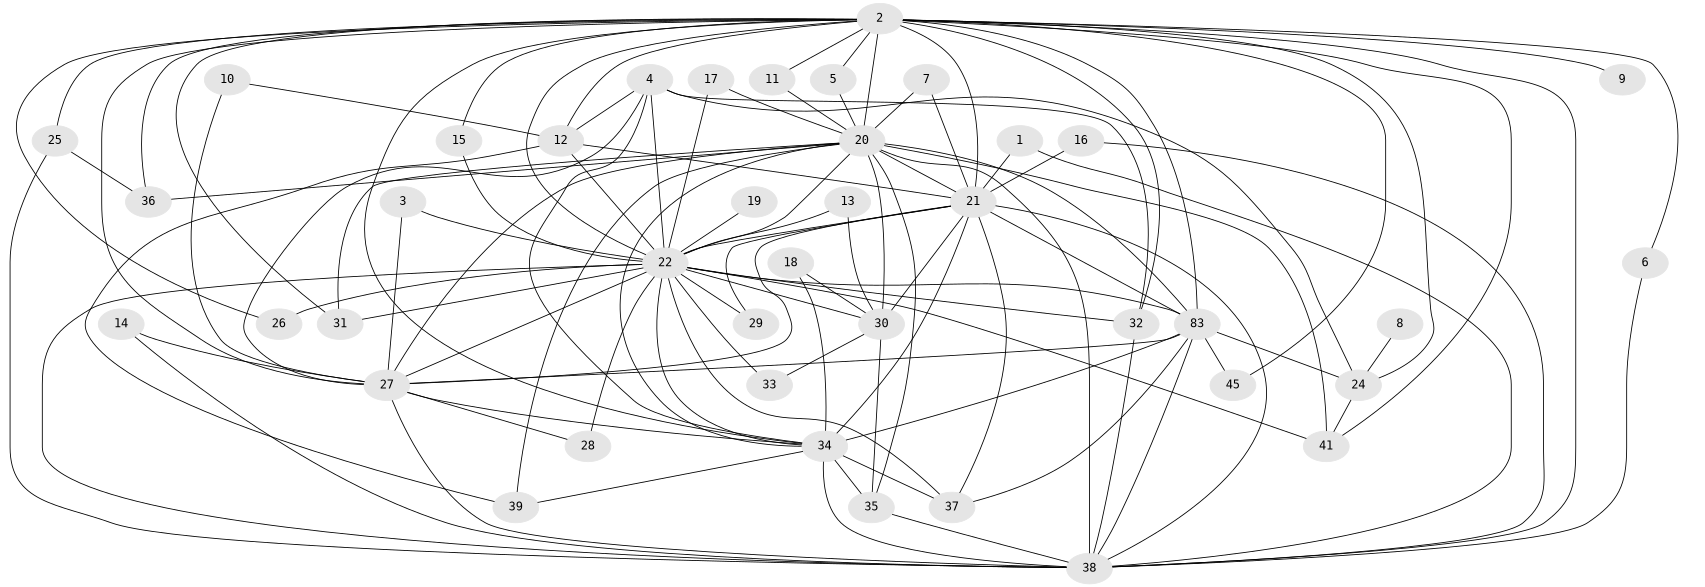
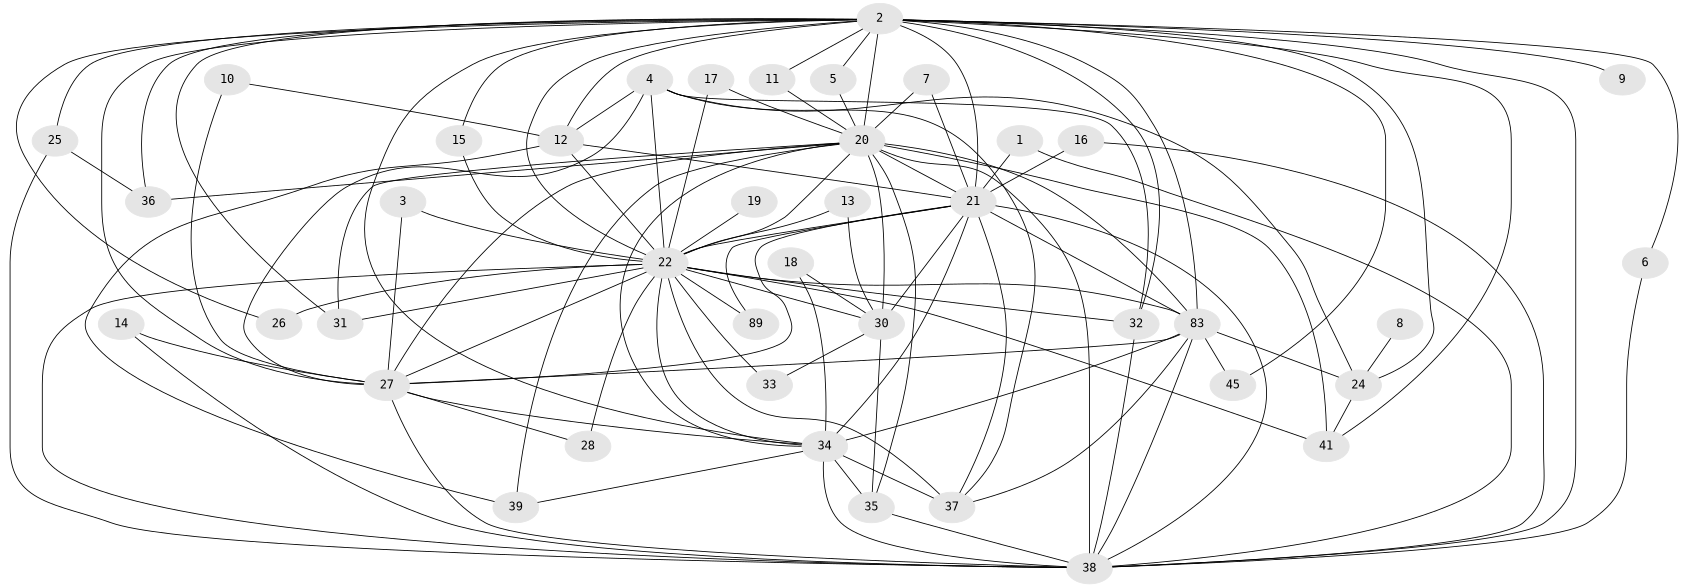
(756, 324) -> (756, 324)
(567, 334) -> (970, 147)
